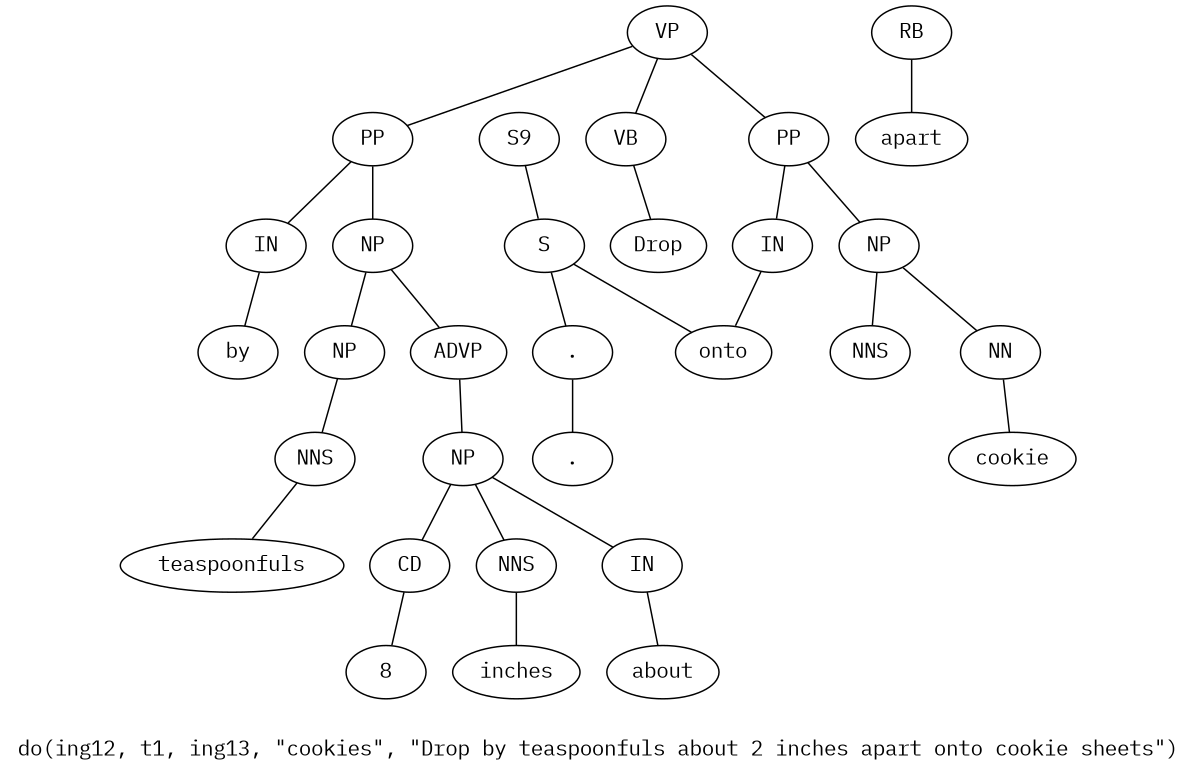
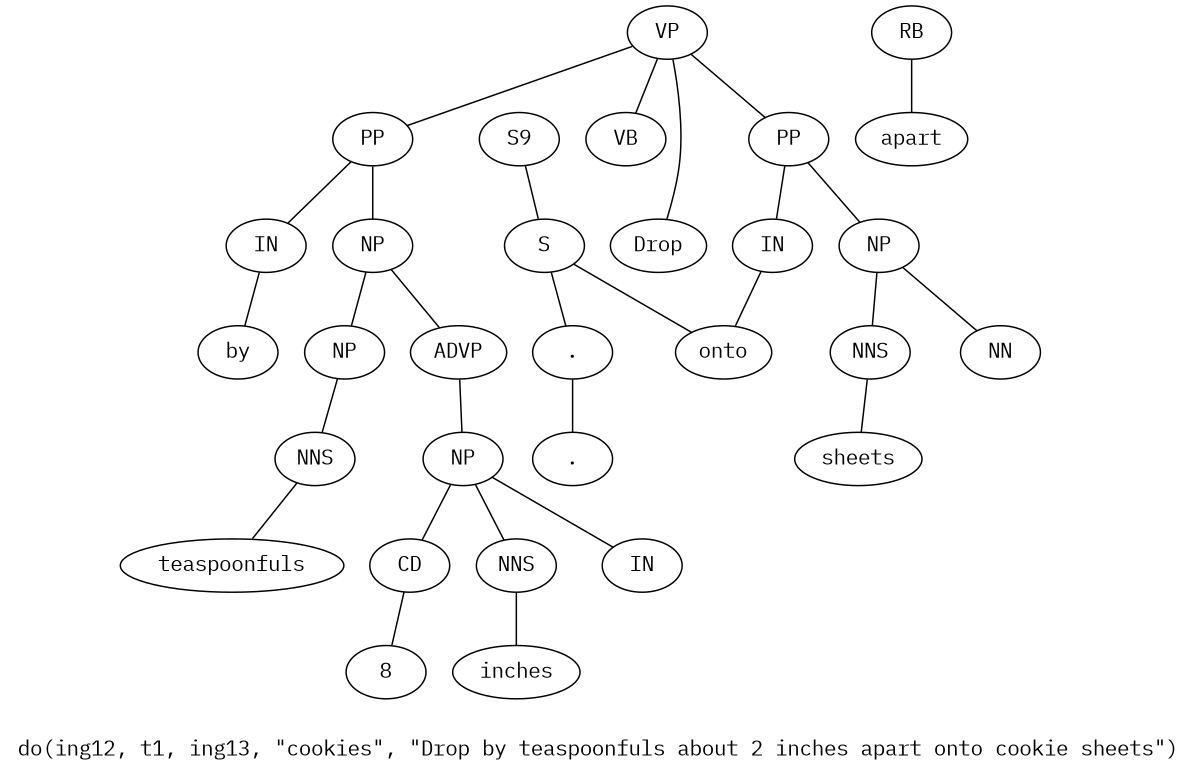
(642, 193) -> (681, 140)
none -> (858, 459)
(1012, 459) -> none
(663, 672) -> none
